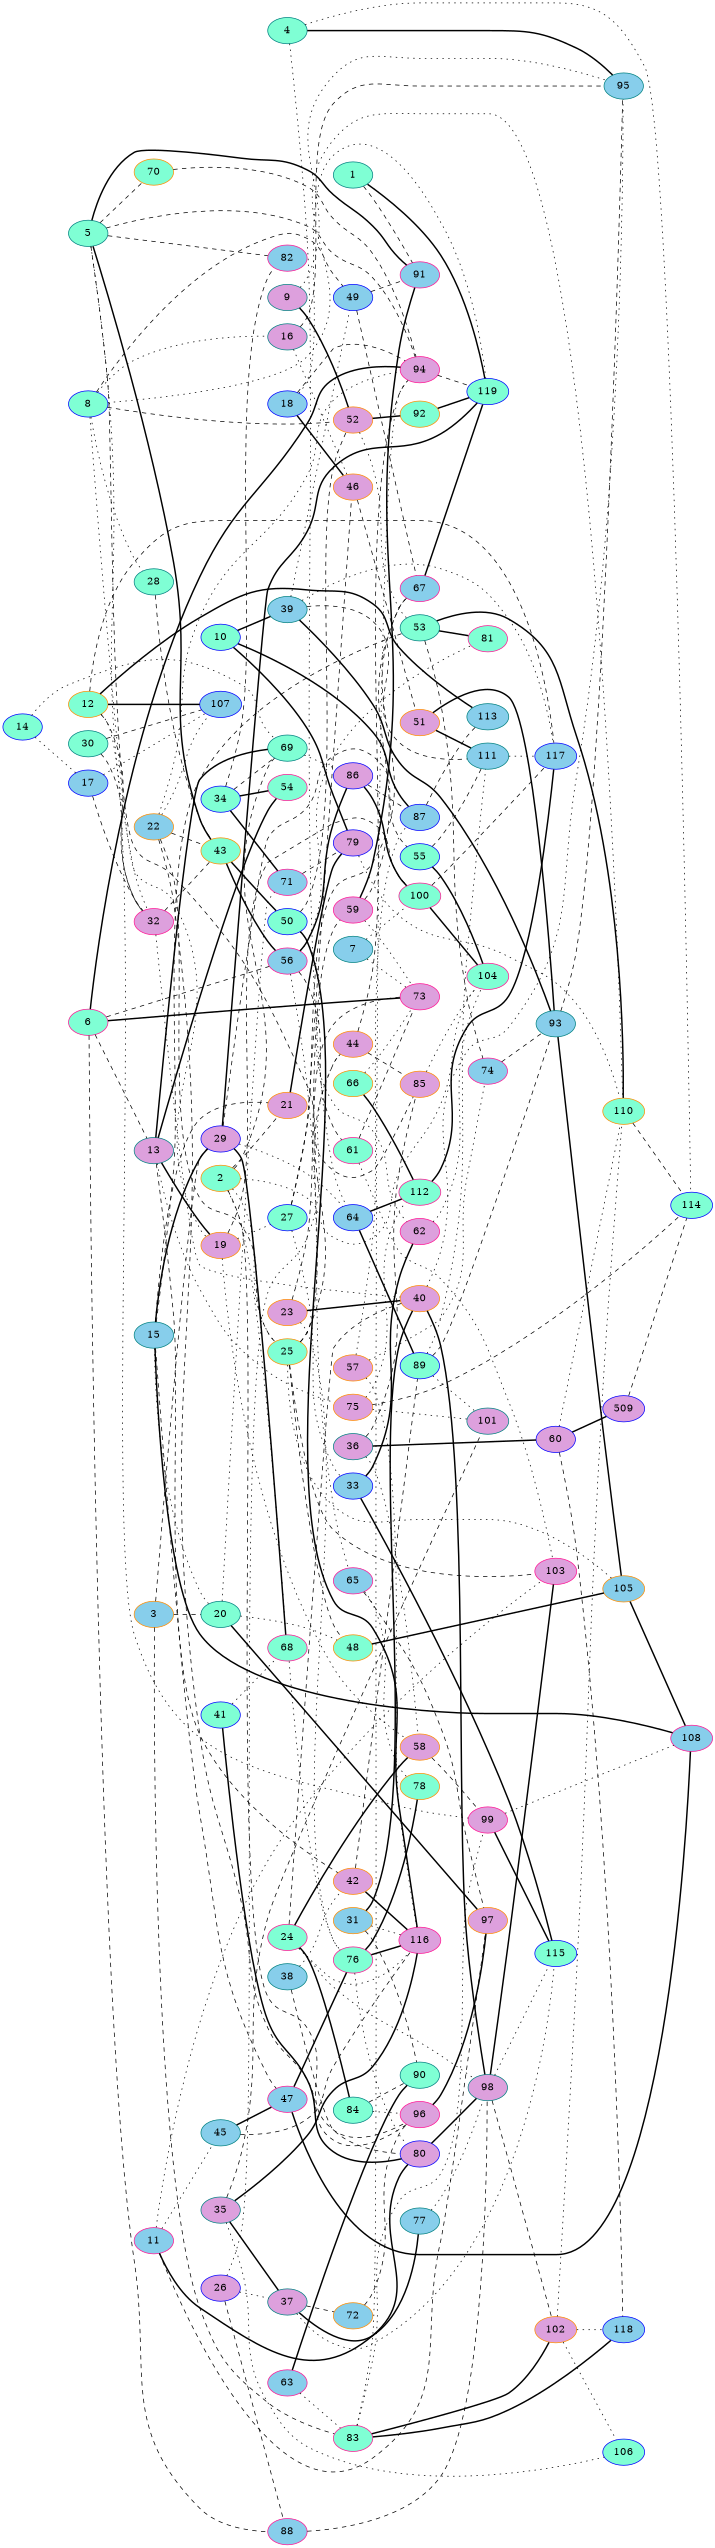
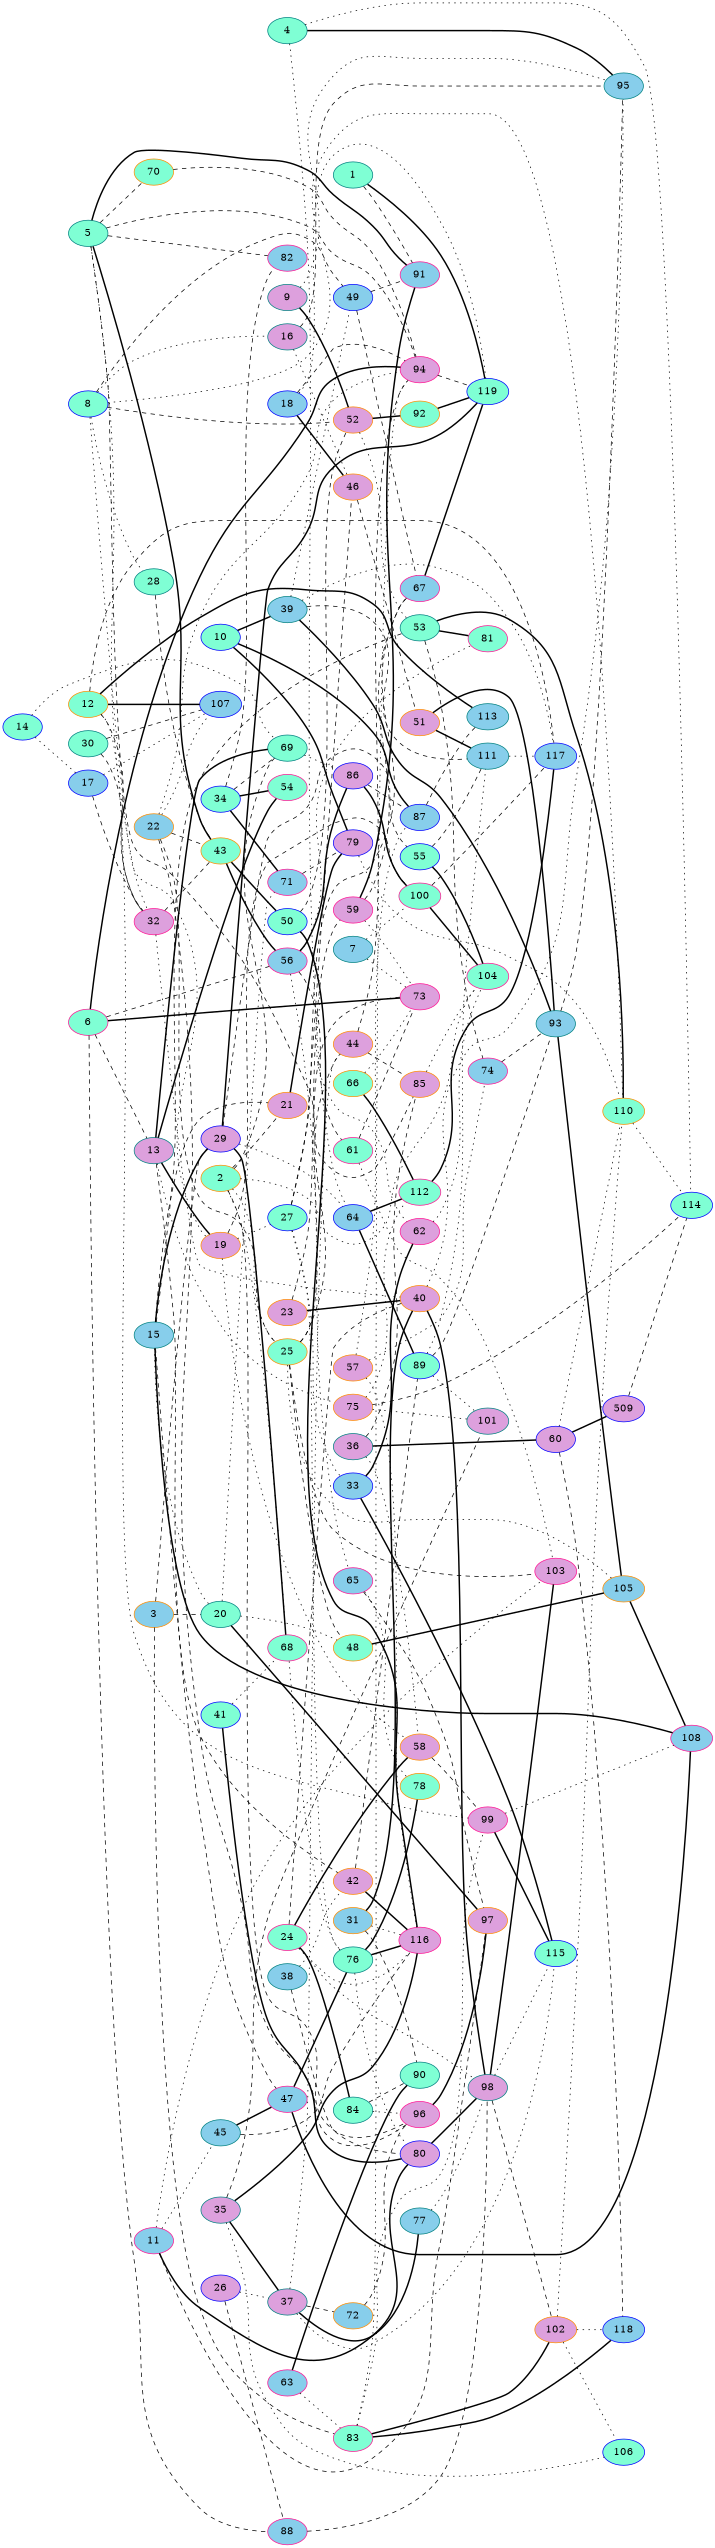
(658, 1158) -> (658, 1158)
(254, 1438) -> (311, 1763)
(321, 1620) -> (316, 1754)
(353, 1960) -> (353, 1960)
